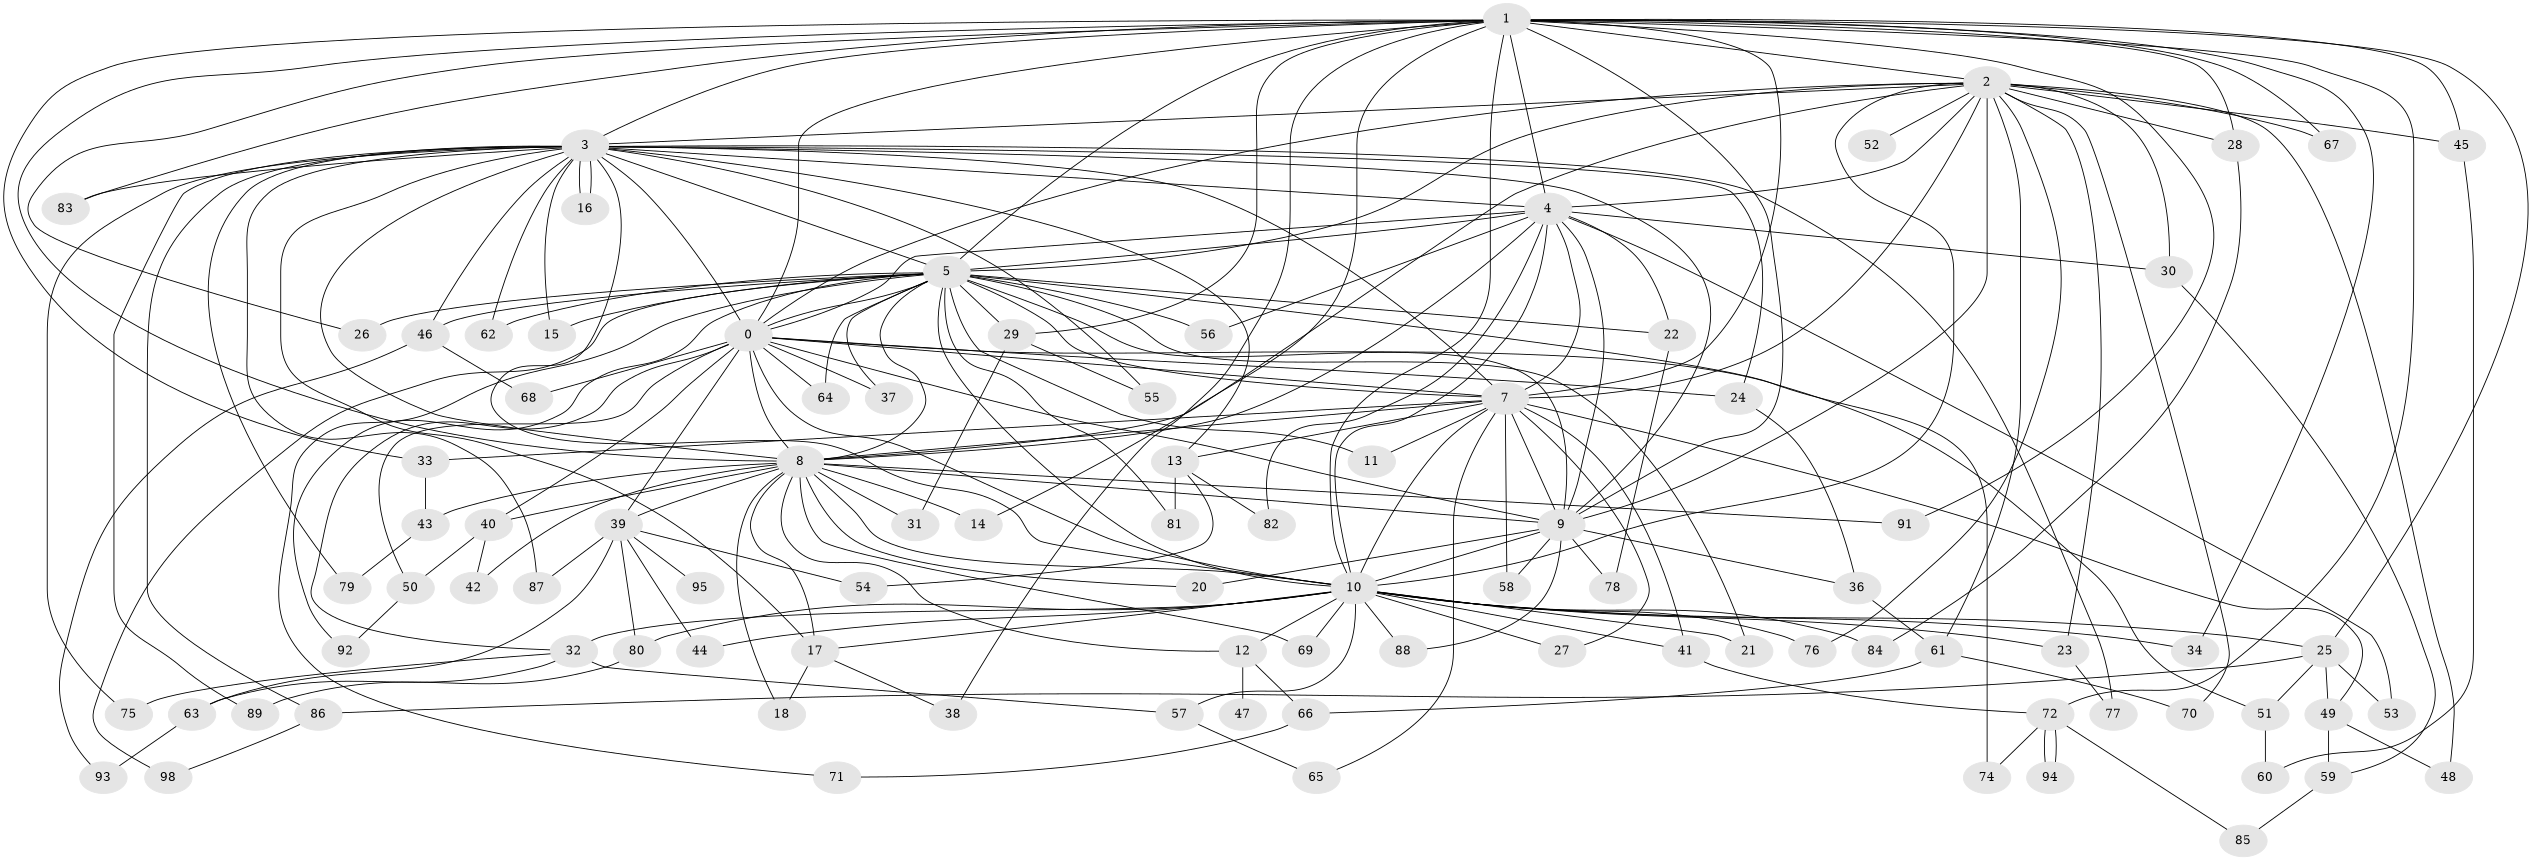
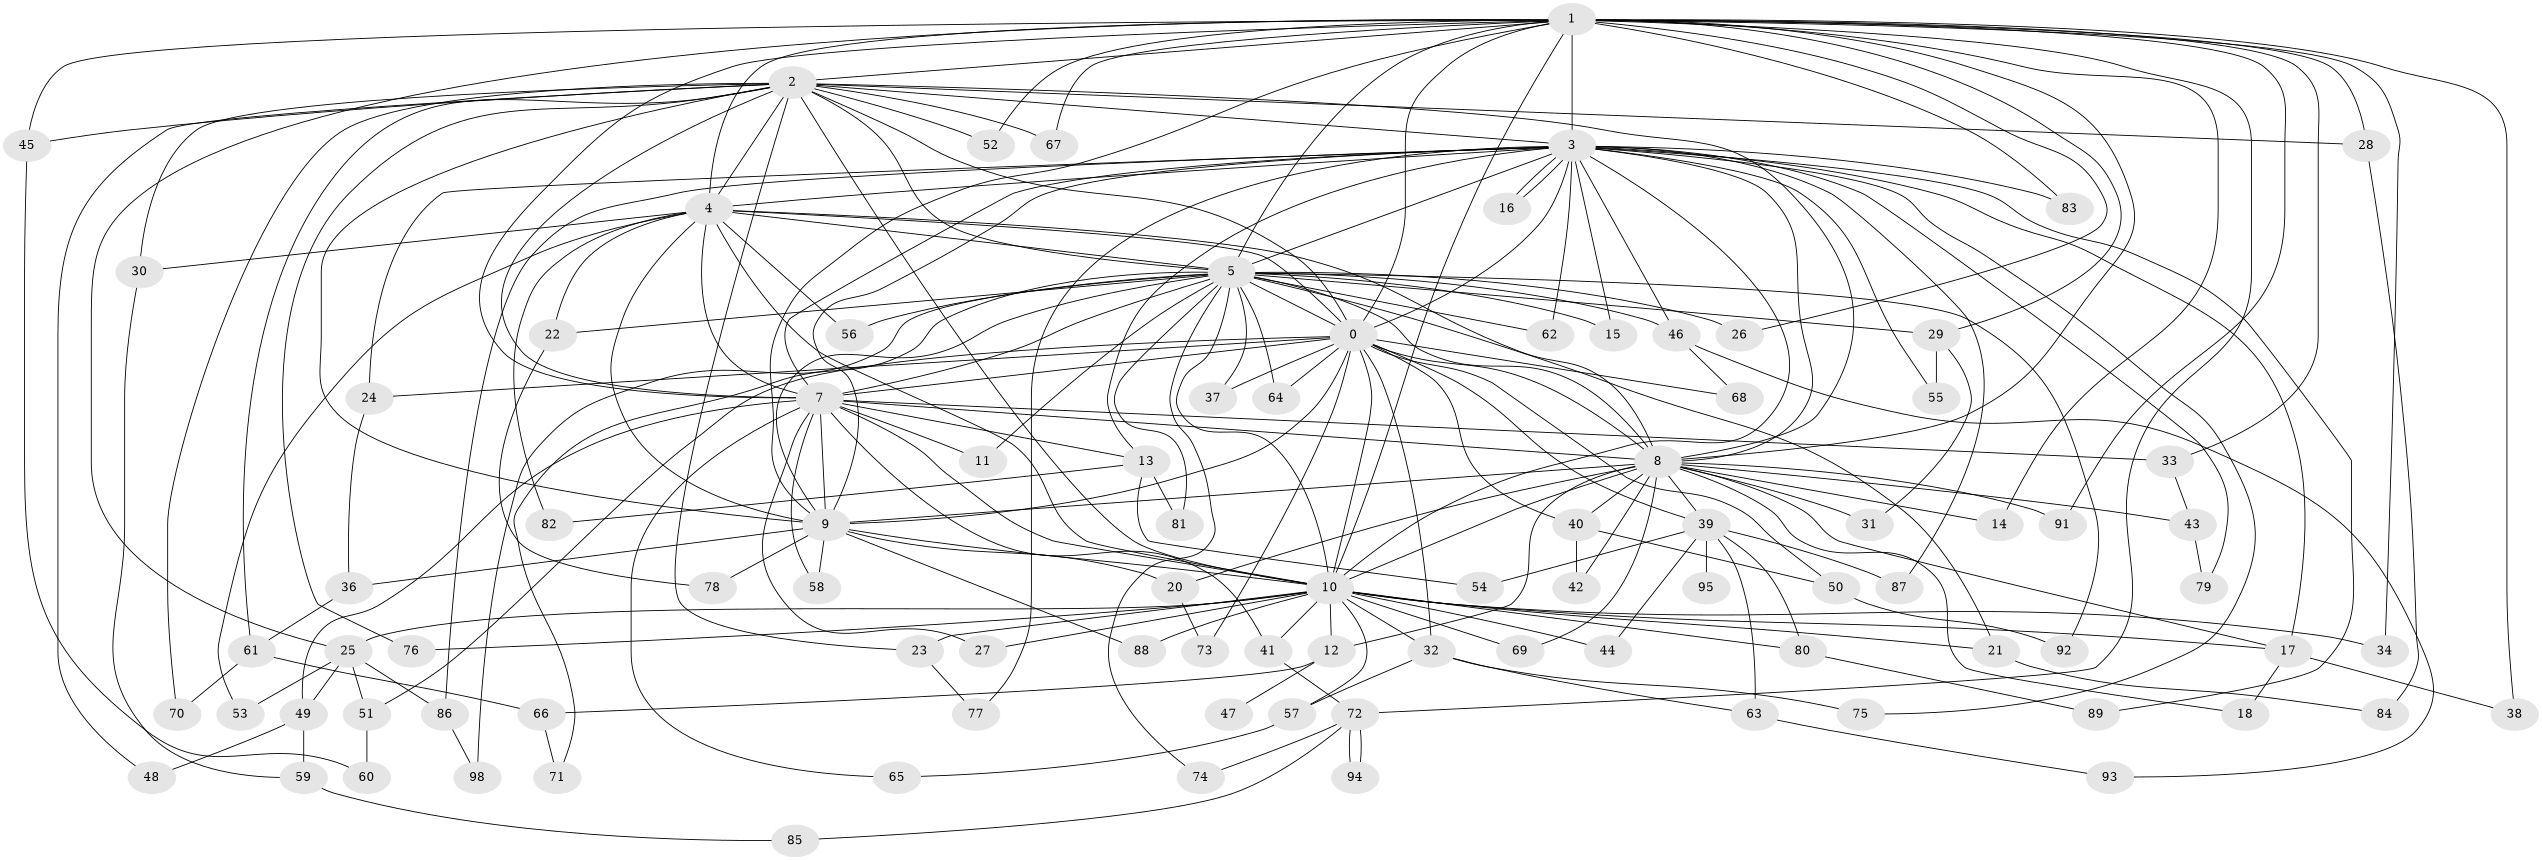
none -> (1186, 39)
(1619, 610) -> (2188, 690)
none -> (1205, 651)
